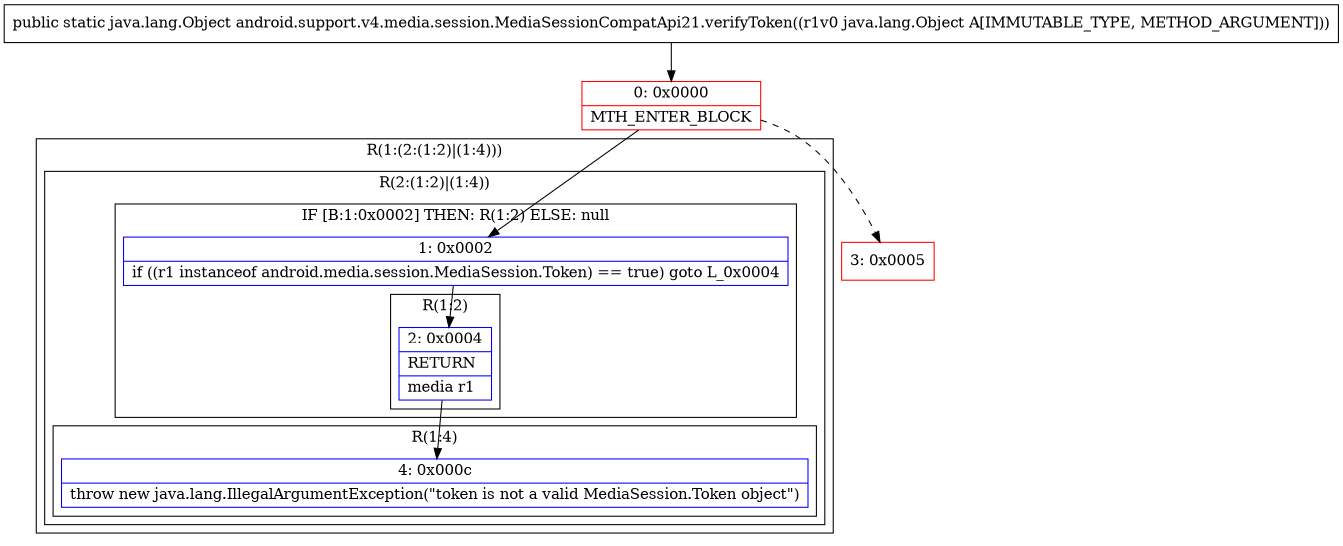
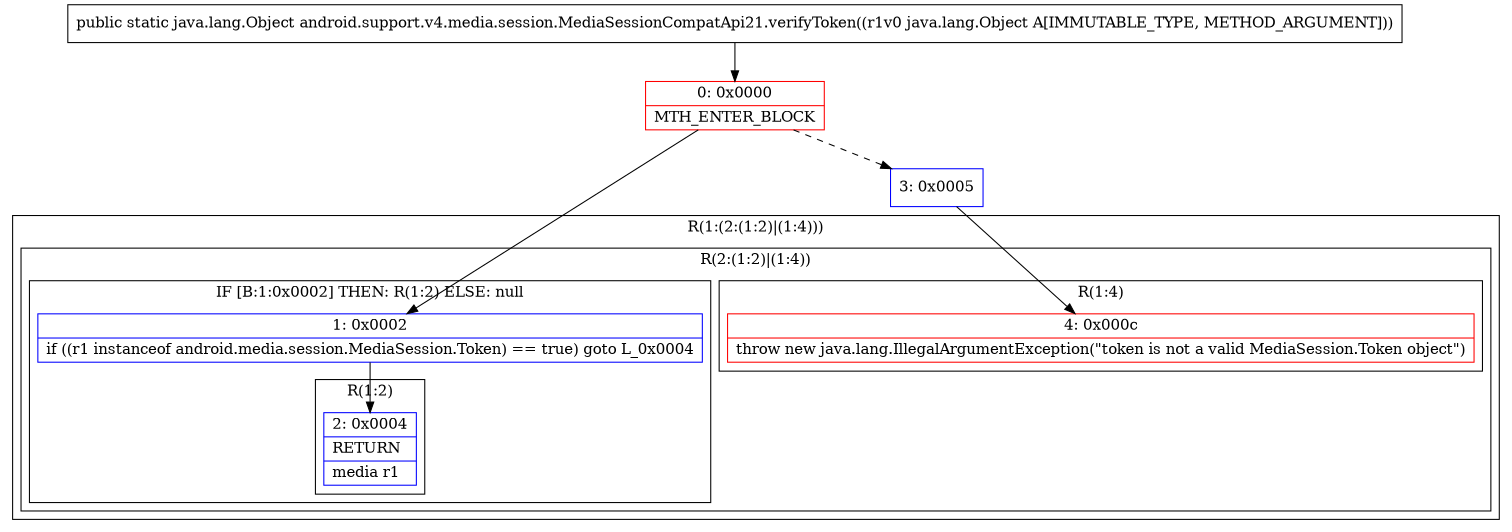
(888, 261) -> (937, 188)
(439, 433) -> (1012, 256)
(435, 483) -> (1101, 338)
